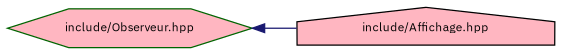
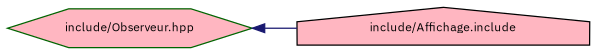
(426, 28) -> (443, 28)
